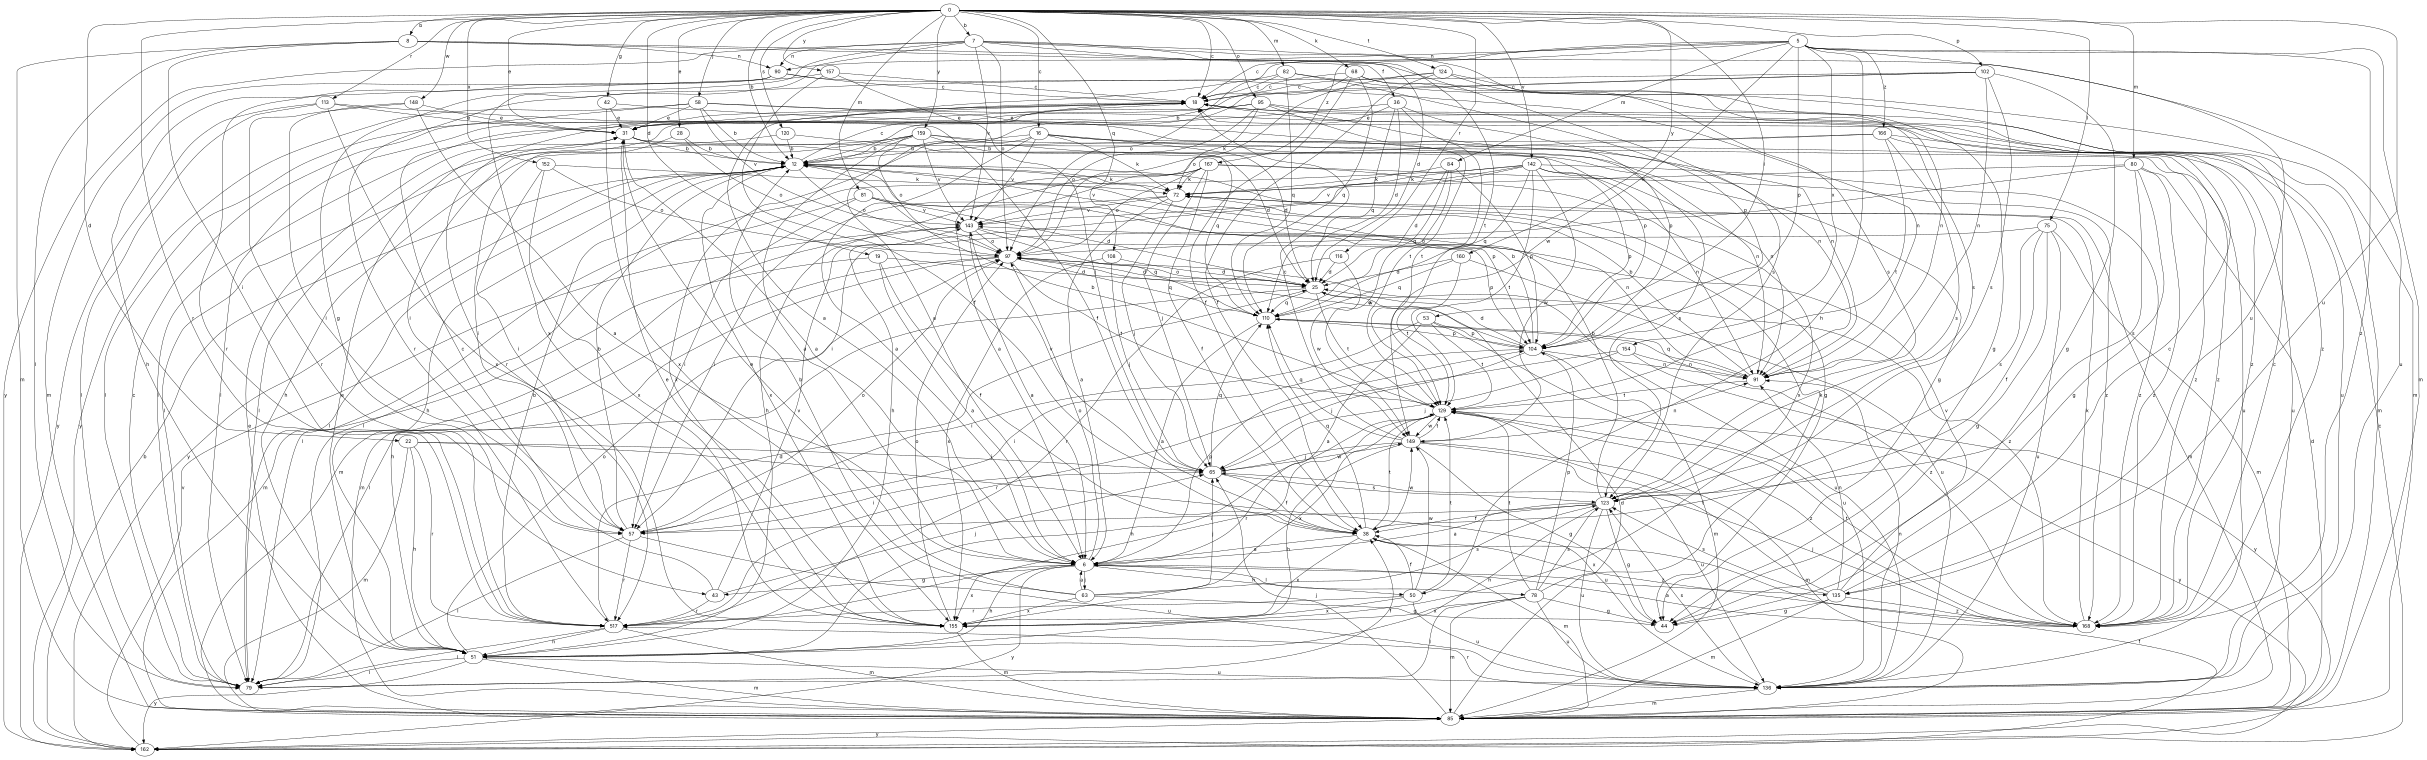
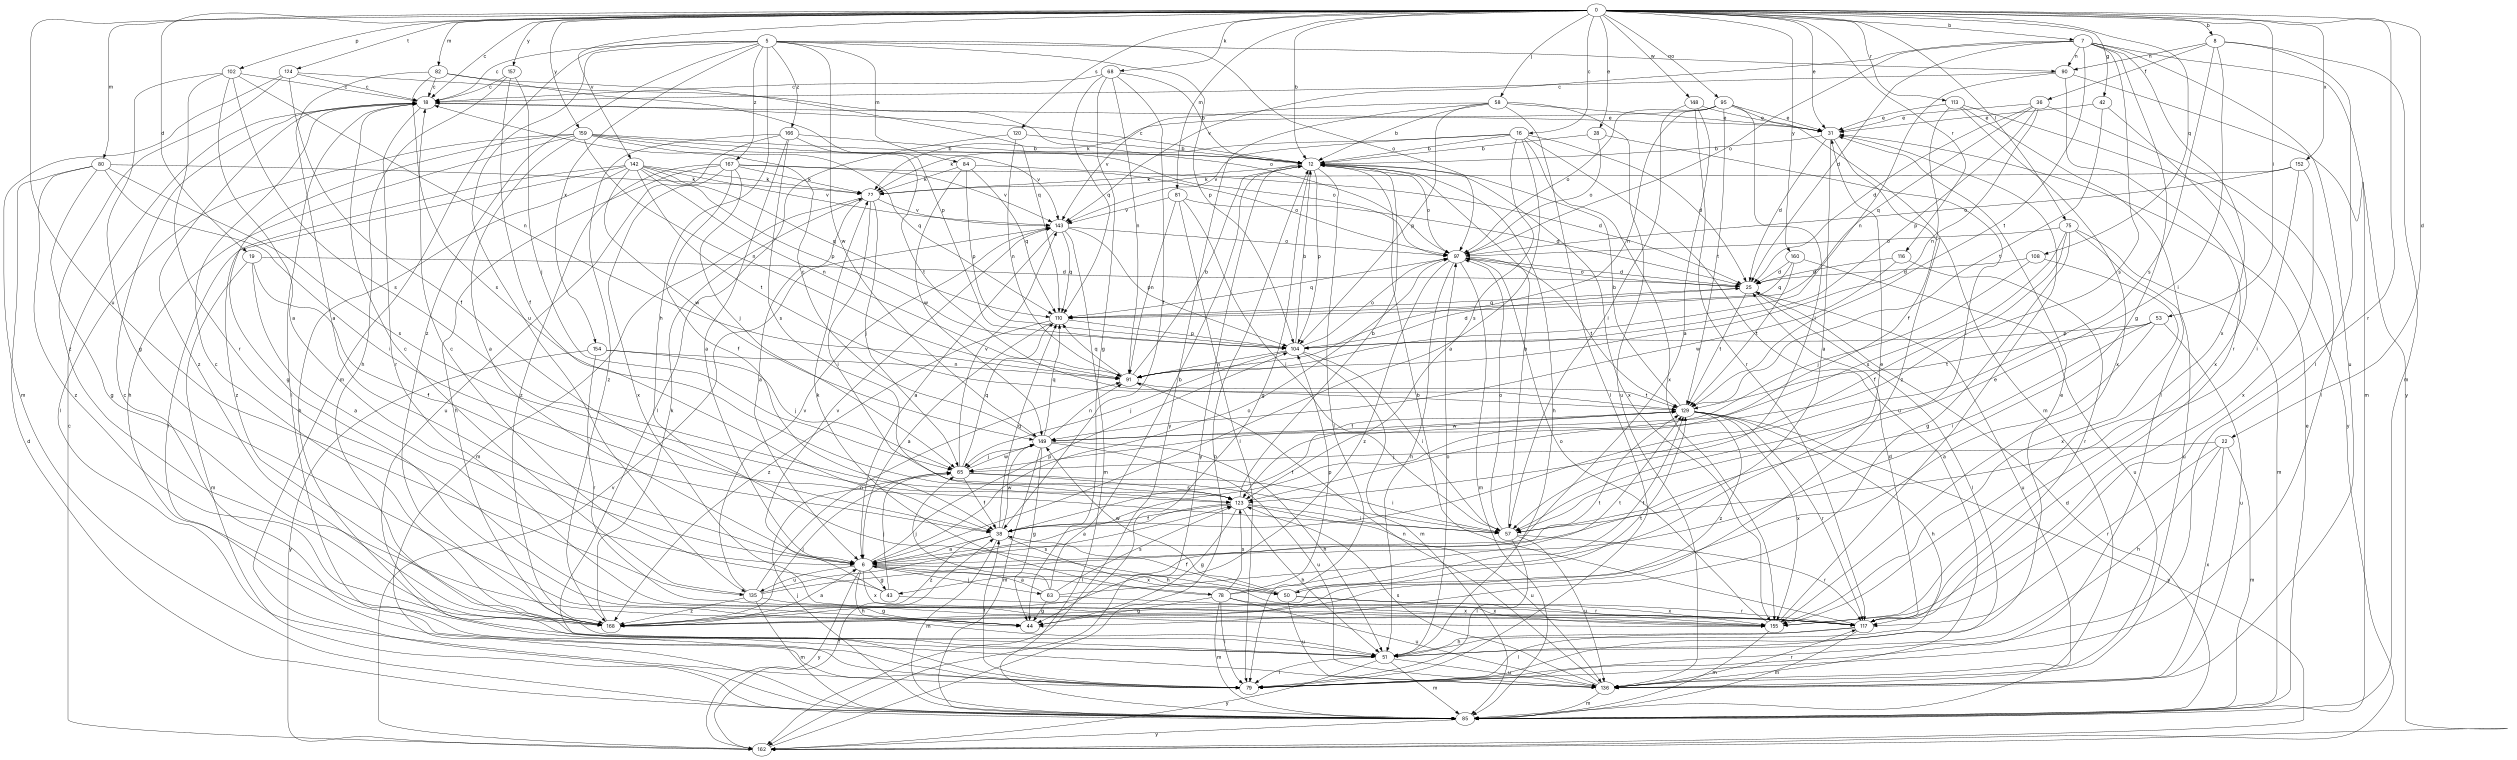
(904, 490) -> (1235, 481)
(1257, 498) -> (1754, 530)
(614, 627) -> (1864, 627)
